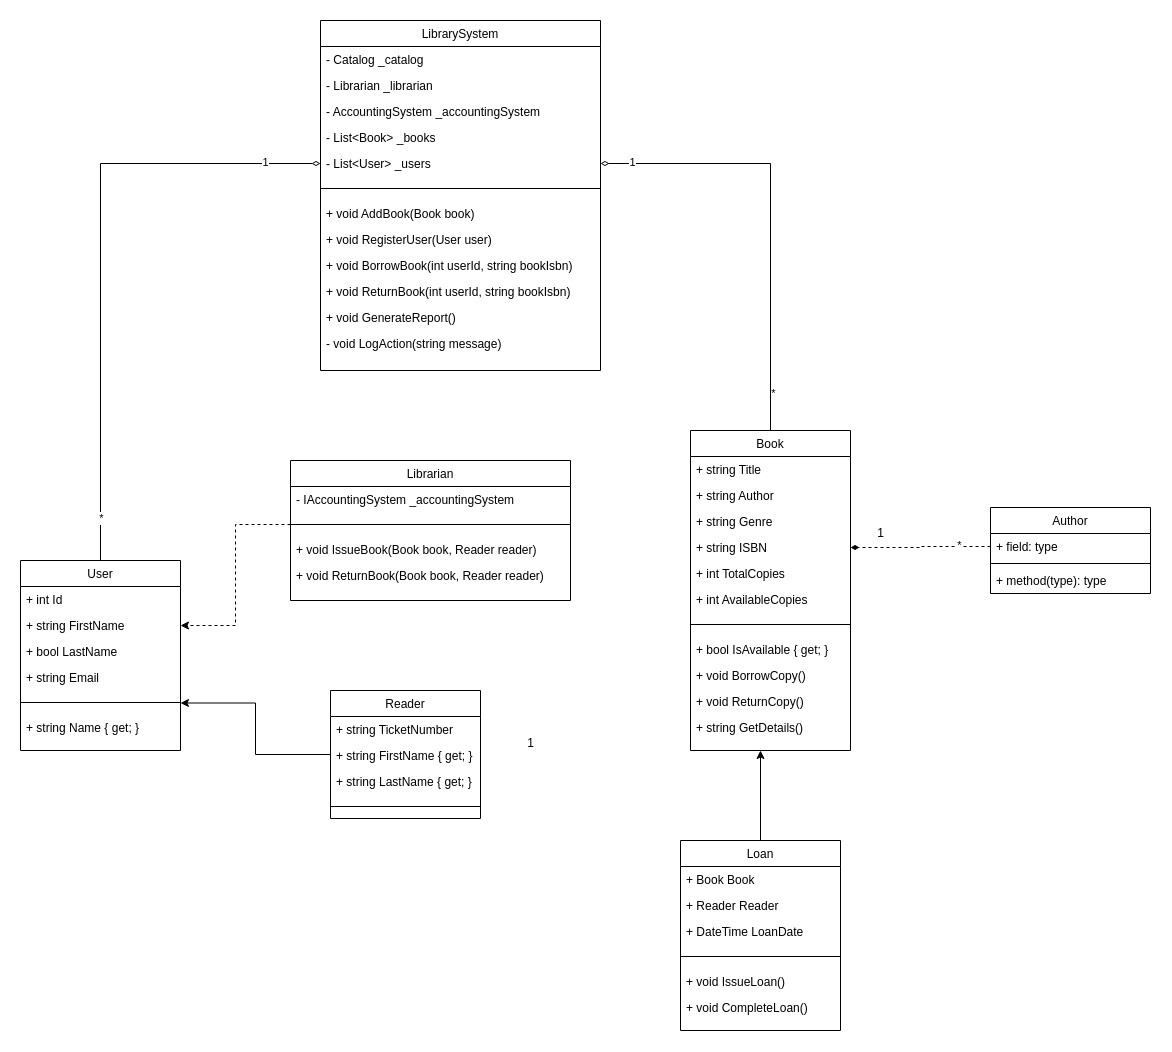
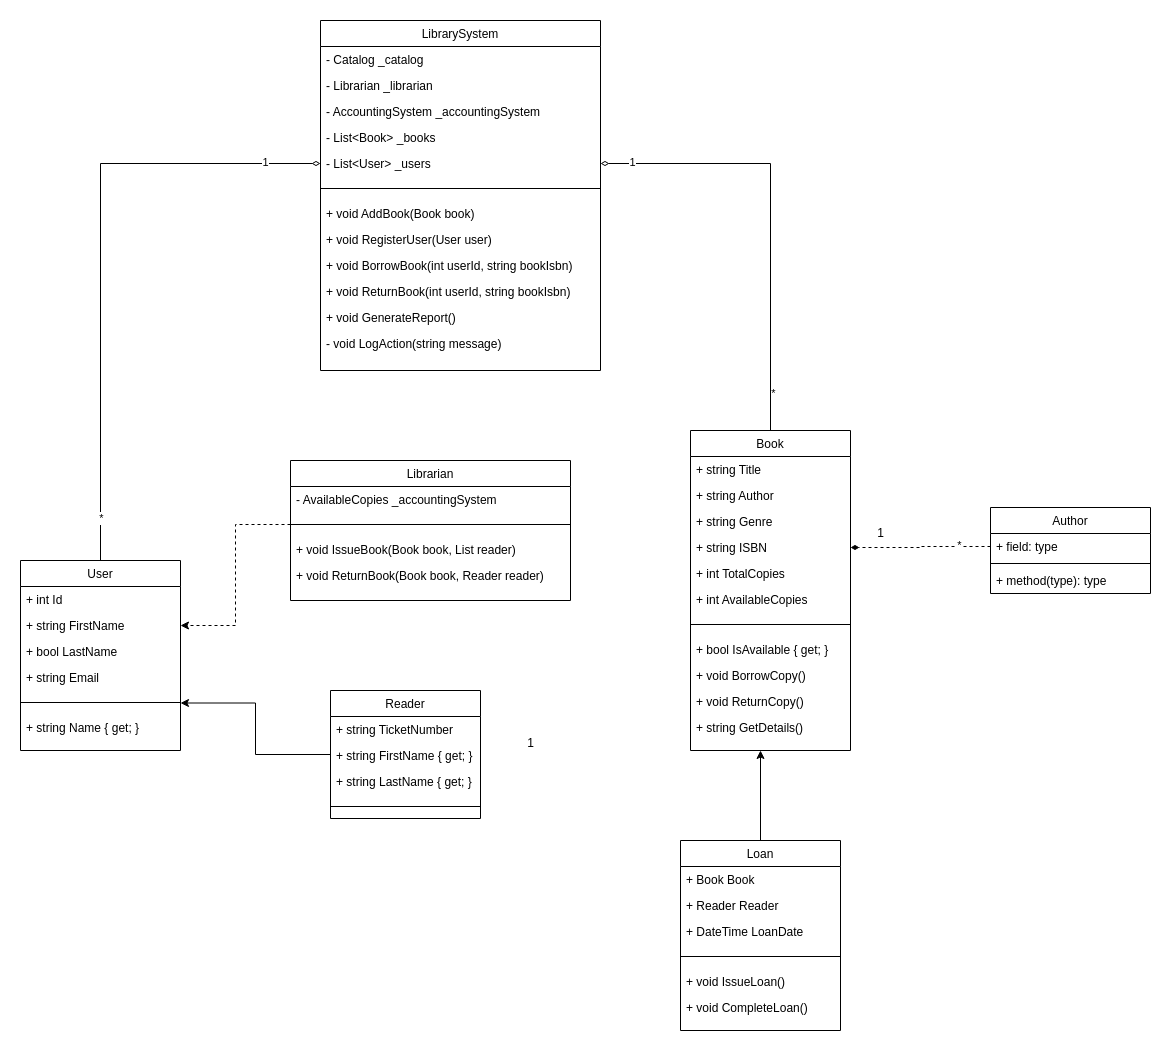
(414, 500) -> (403, 500)
(426, 550) -> (418, 550)
